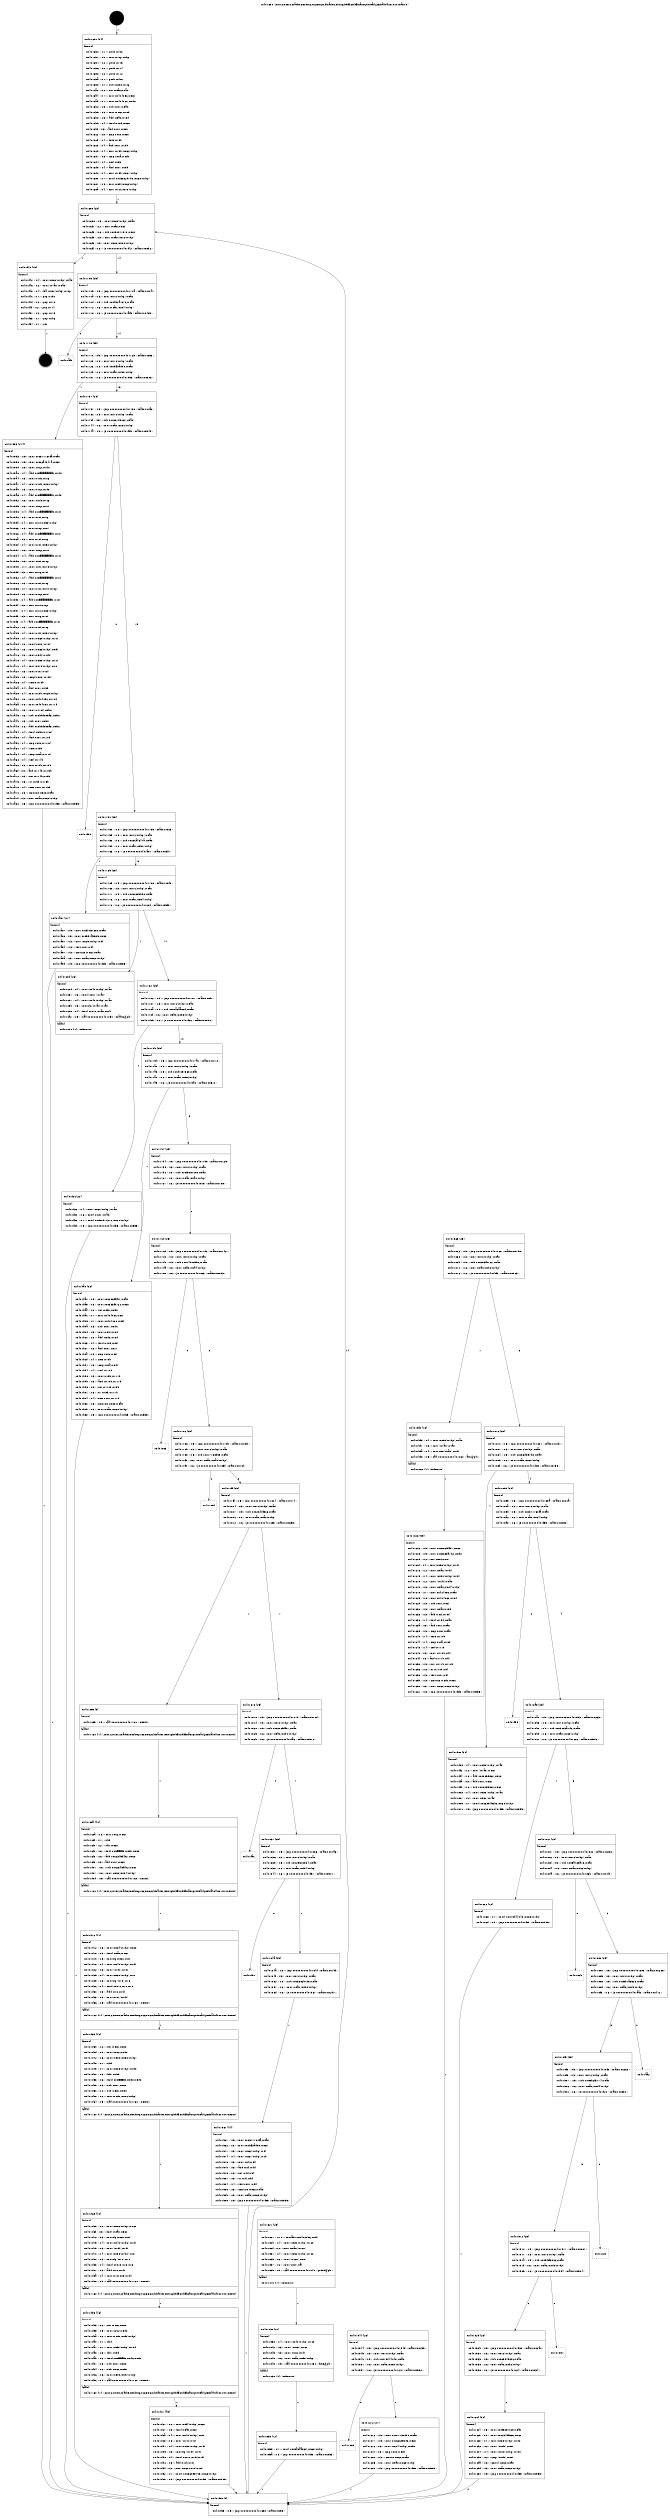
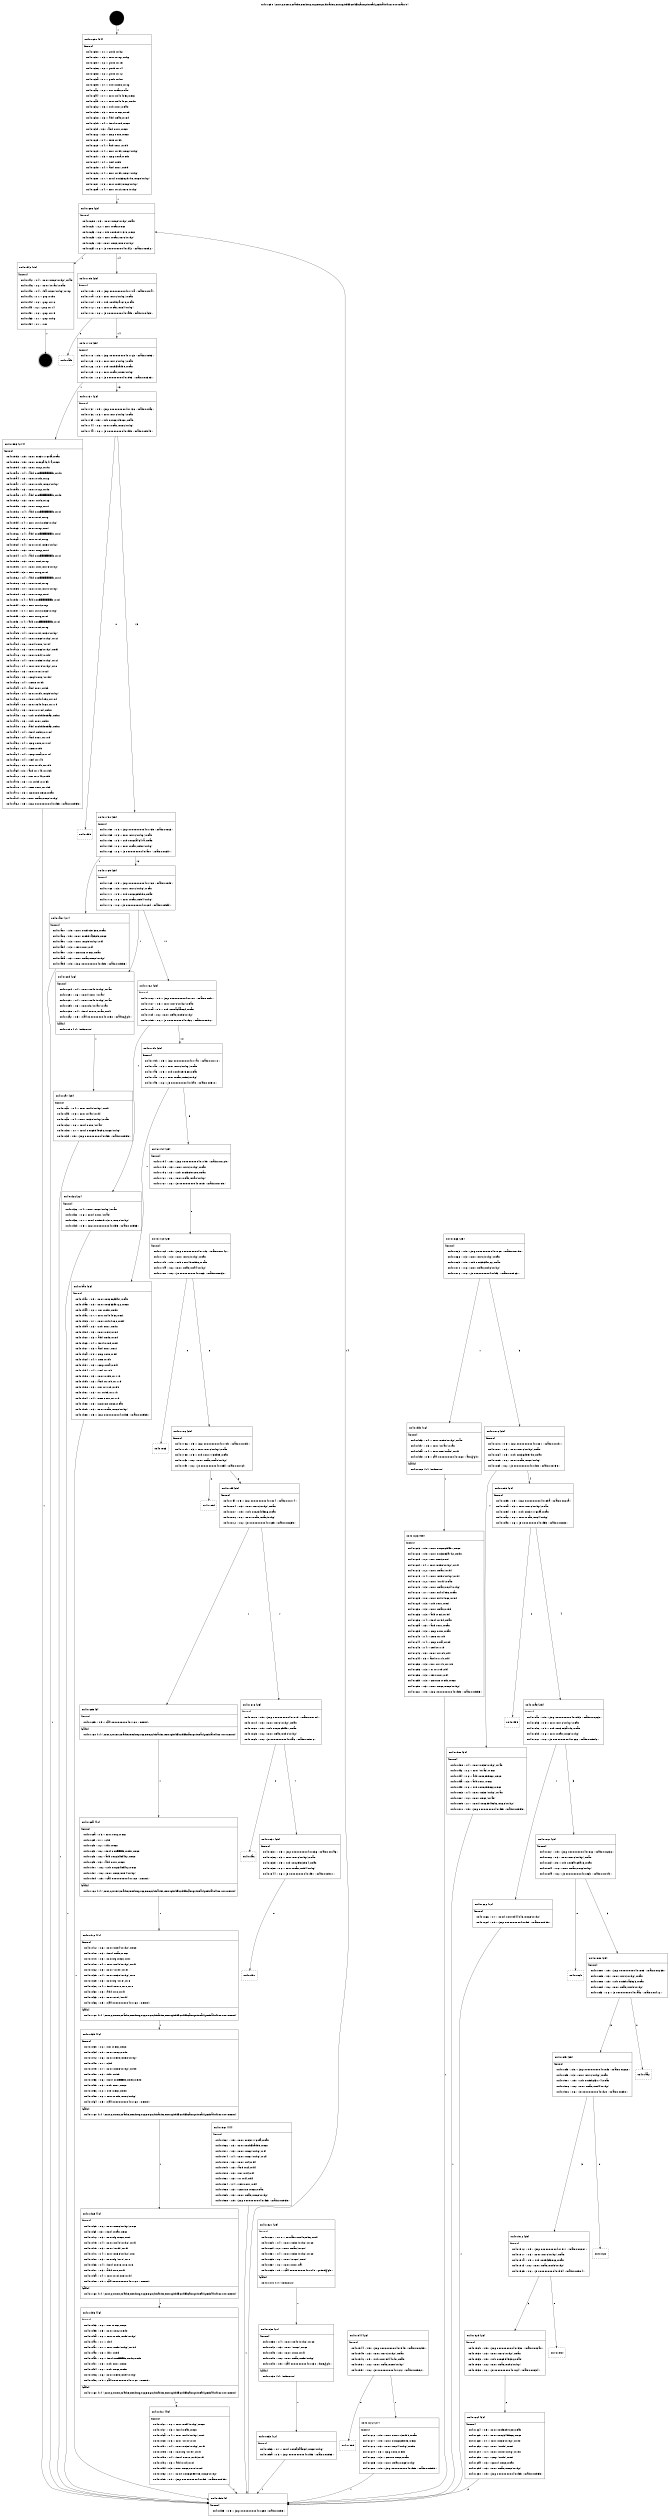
none -> (93, 1116)
(300, 1976) -> none
none -> (452, 2232)
